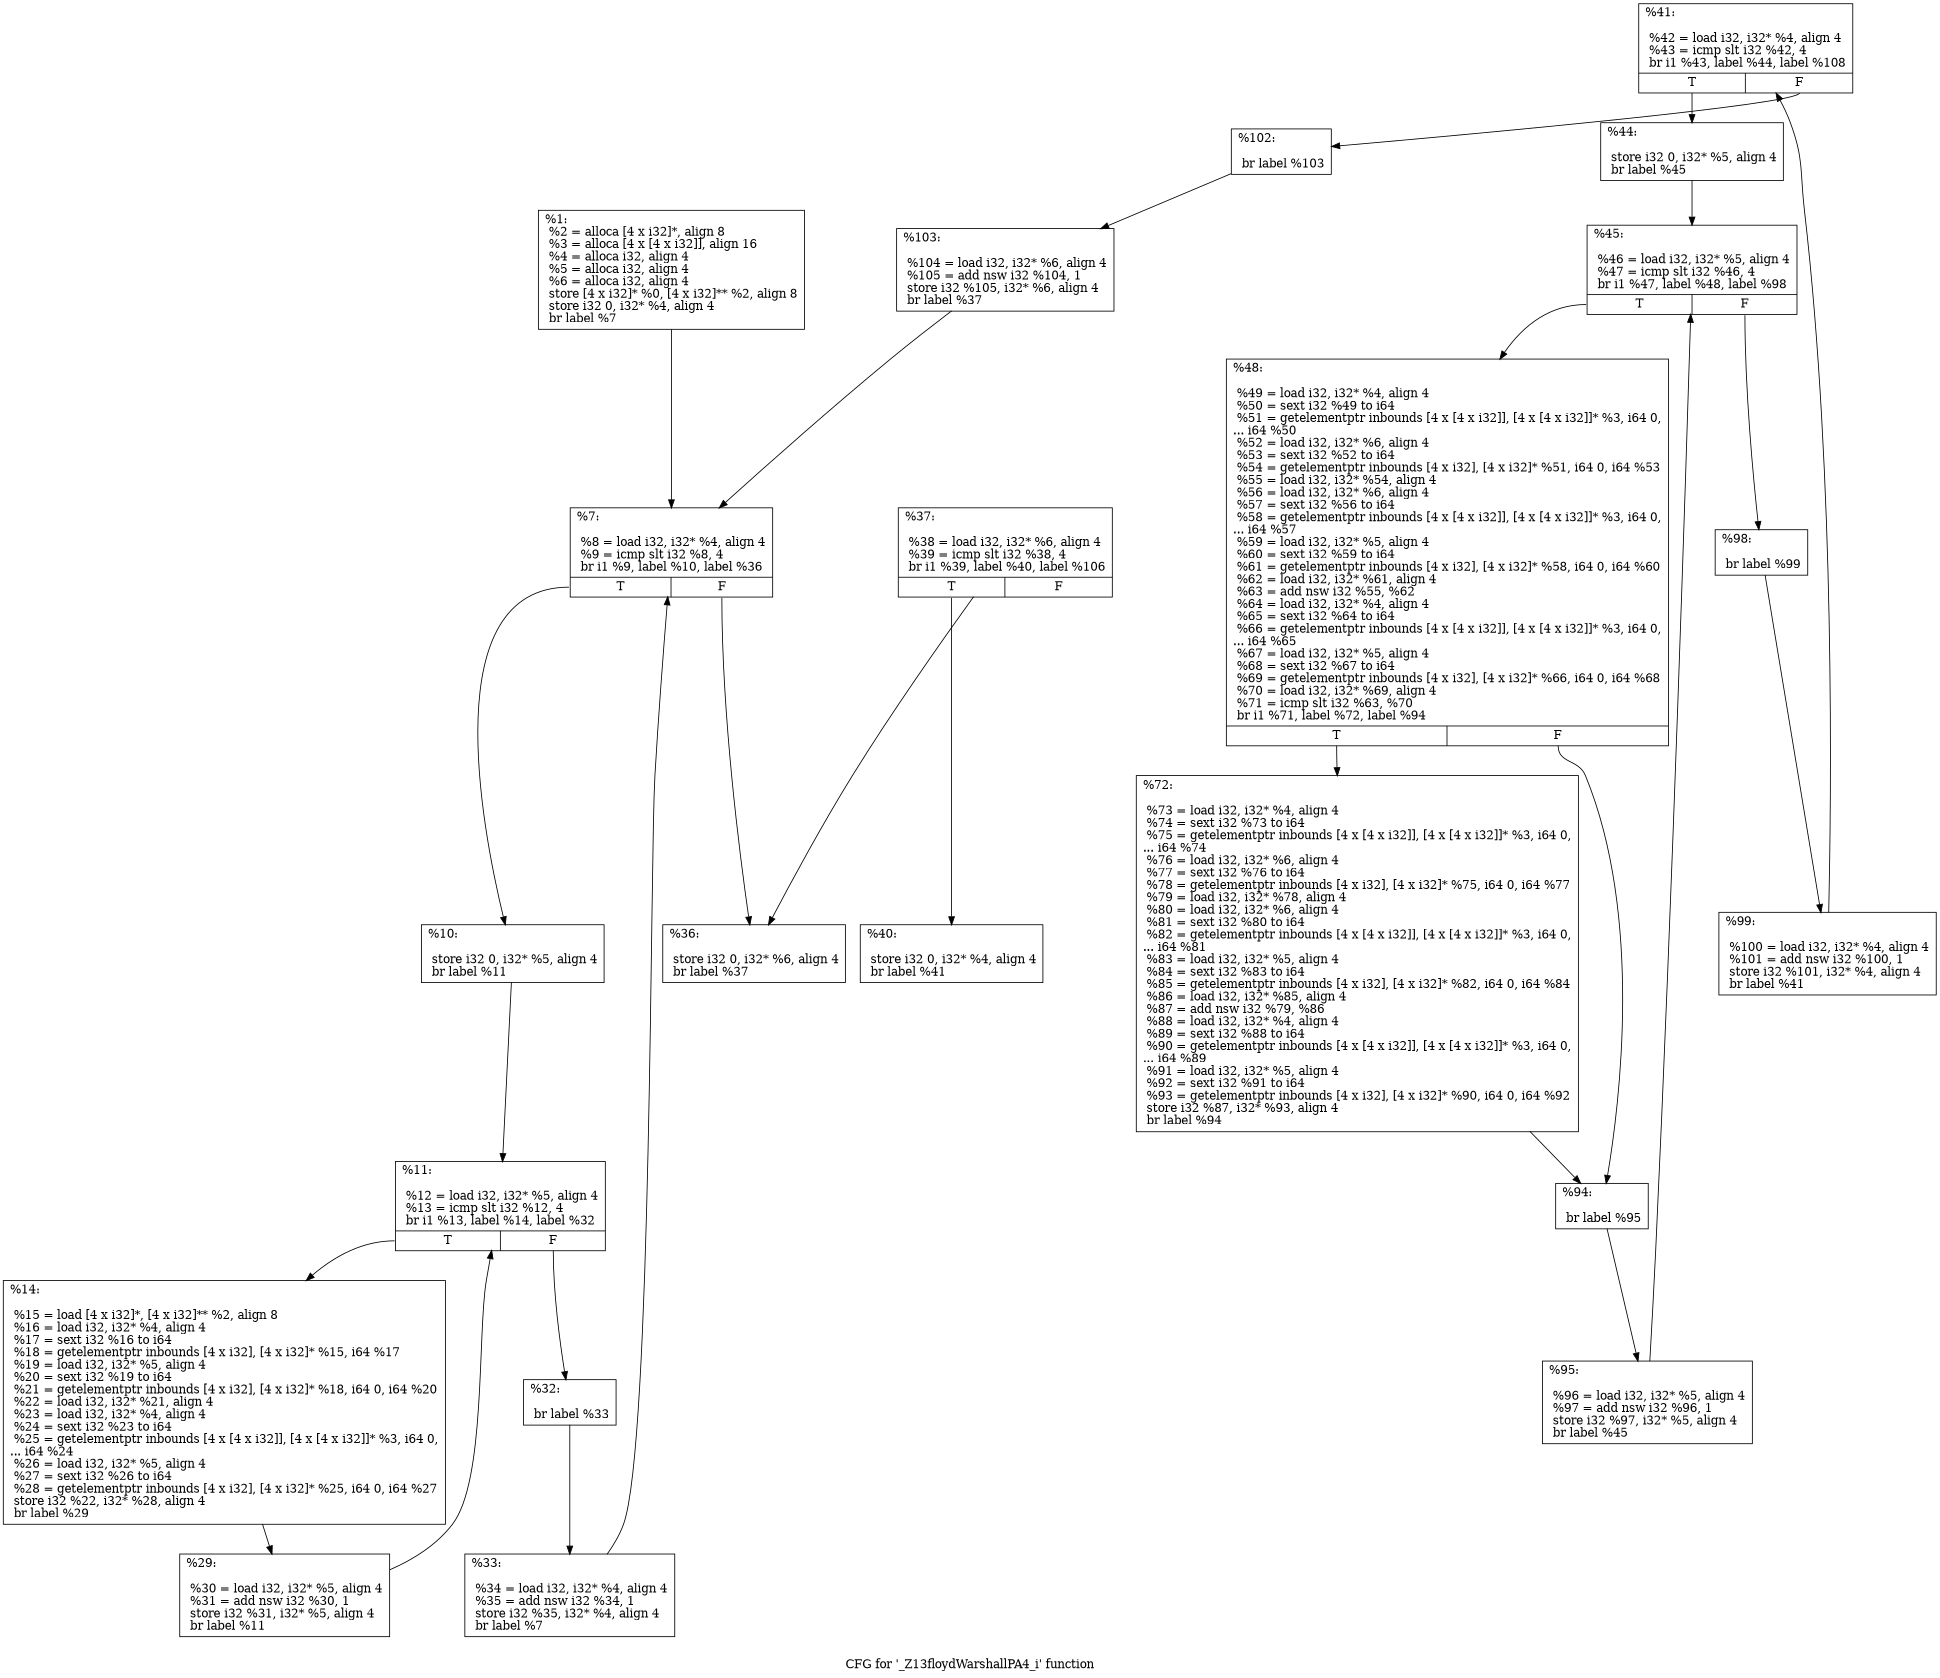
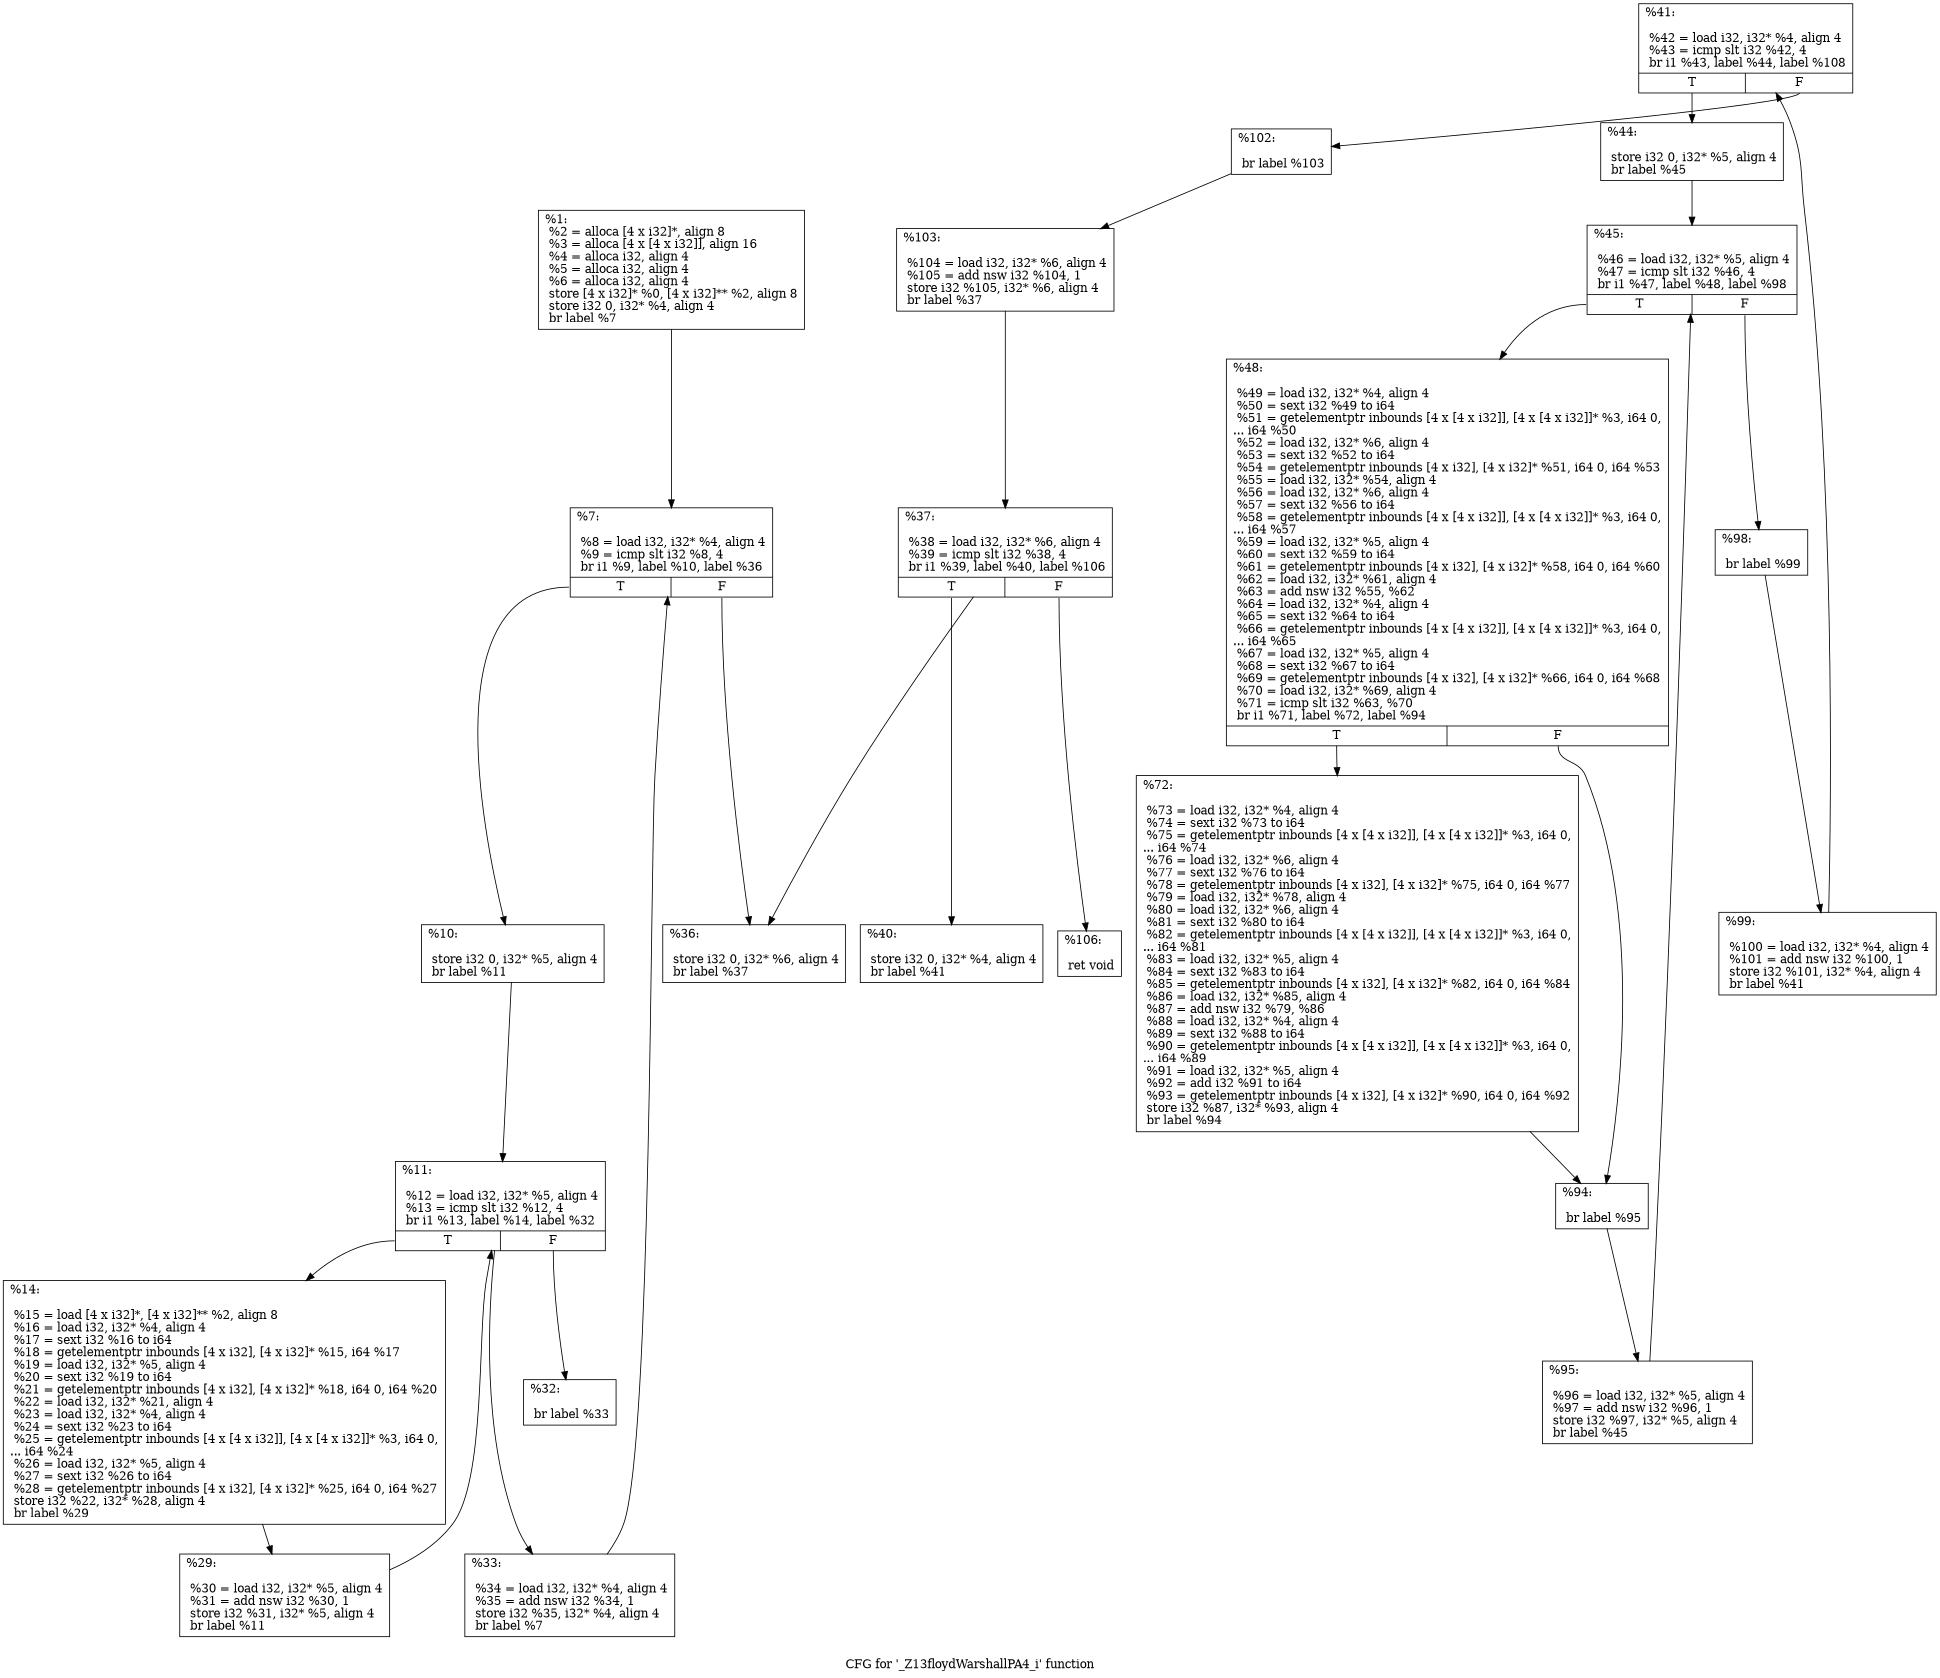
(837, 404) -> (1005, 405)
none -> (1090, 954)
(1224, 1084) -> (1223, 1084)
(570, 1485) -> (492, 1402)
